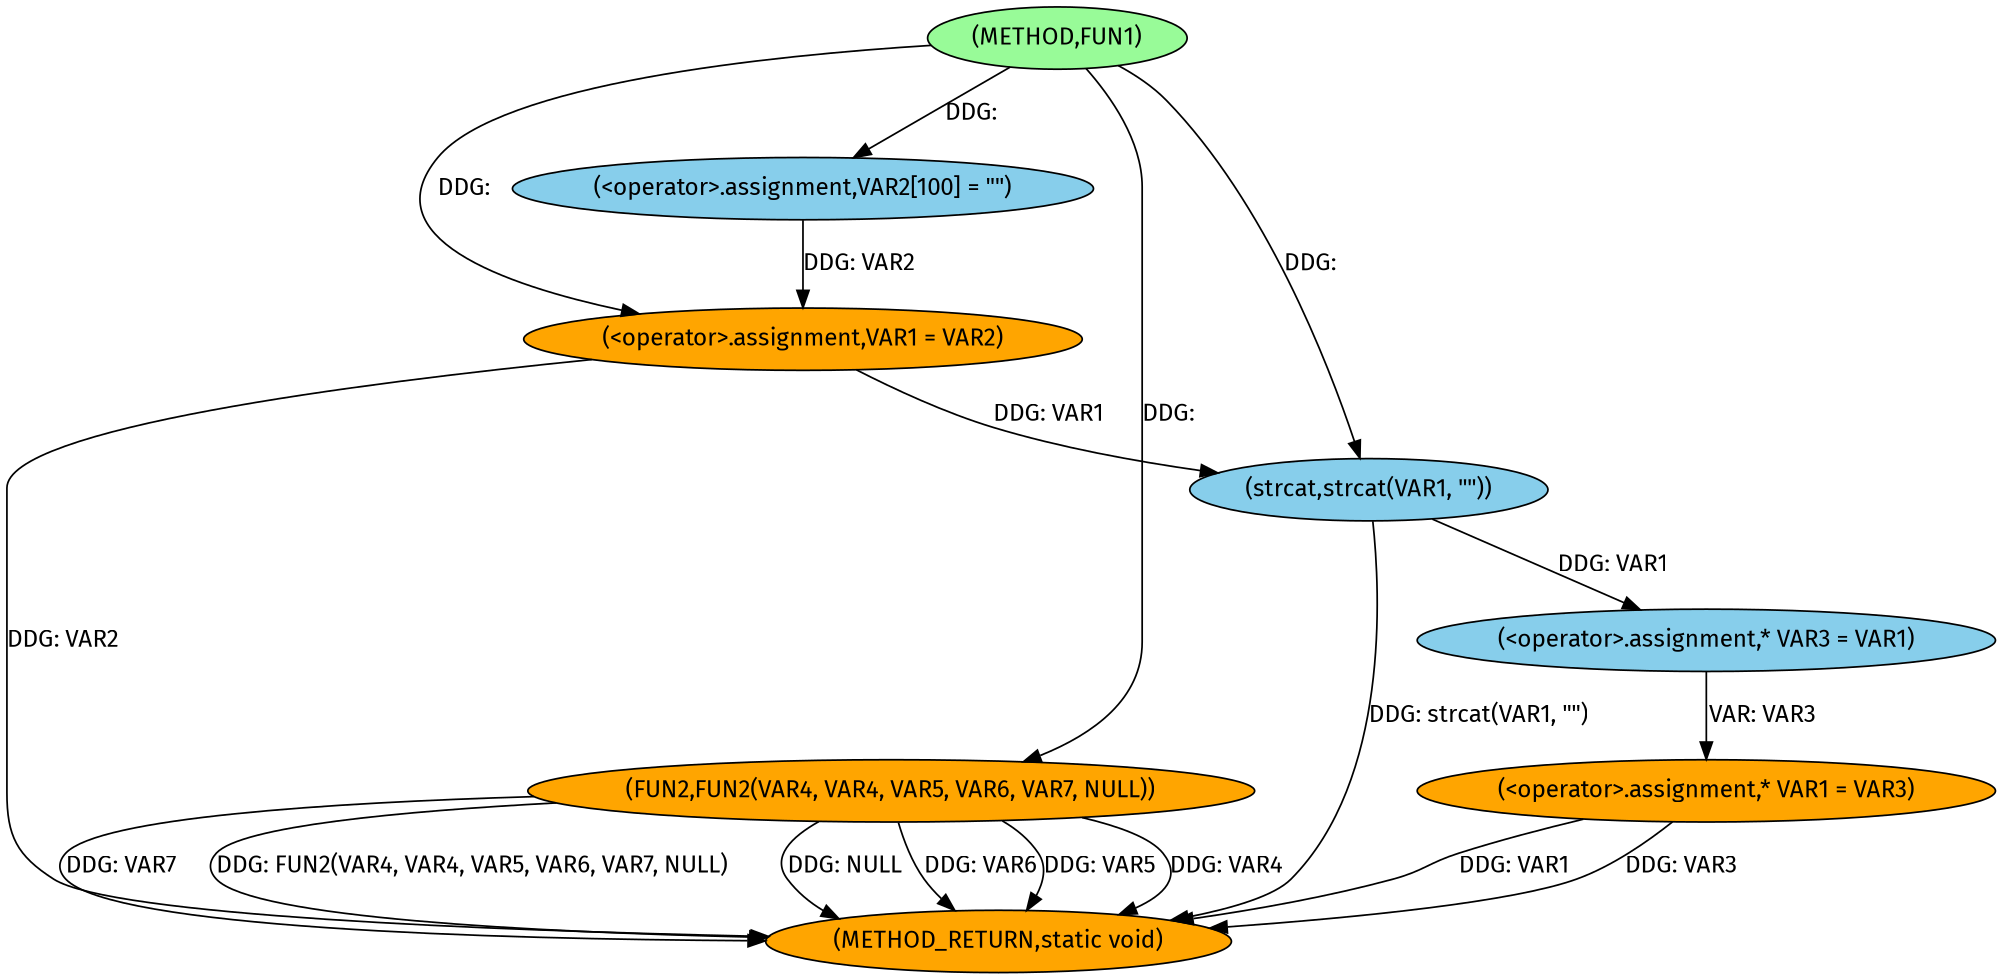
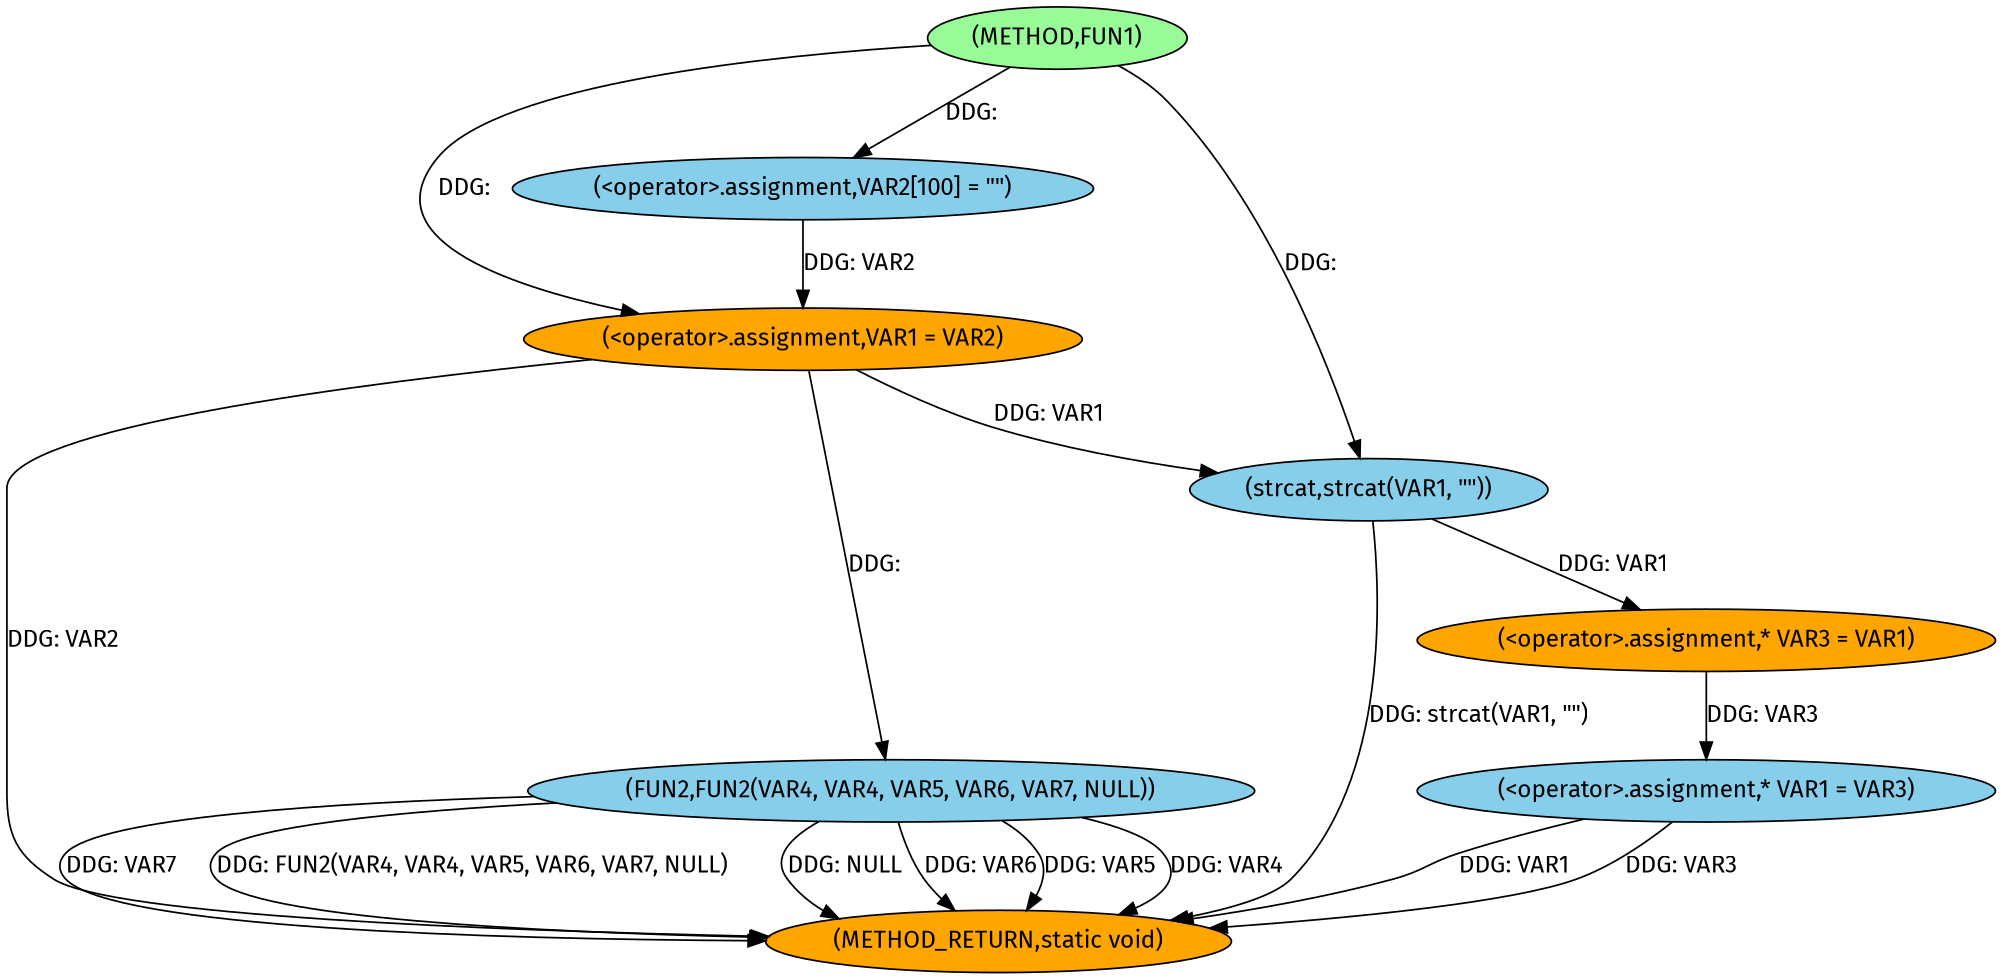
(1142, 429) -> (845, 556)
(1706, 640) -> (1706, 640)
(1763, 716) -> (1763, 716)
(891, 791) -> (891, 791)
(1706, 791) -> (1706, 791)
